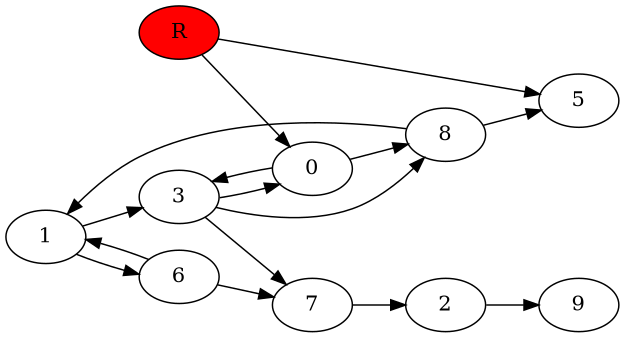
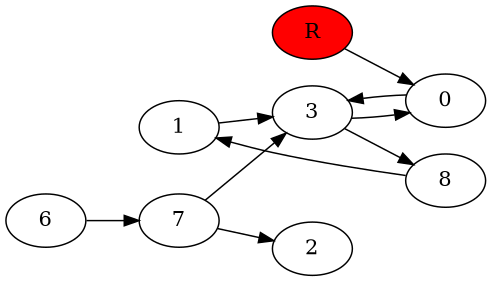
(579, 101) -> none
(372, 154) -> none
(240, 246) -> (240, 172)
(125, 251) -> none
(100, 263) -> none
(579, 305) -> none
